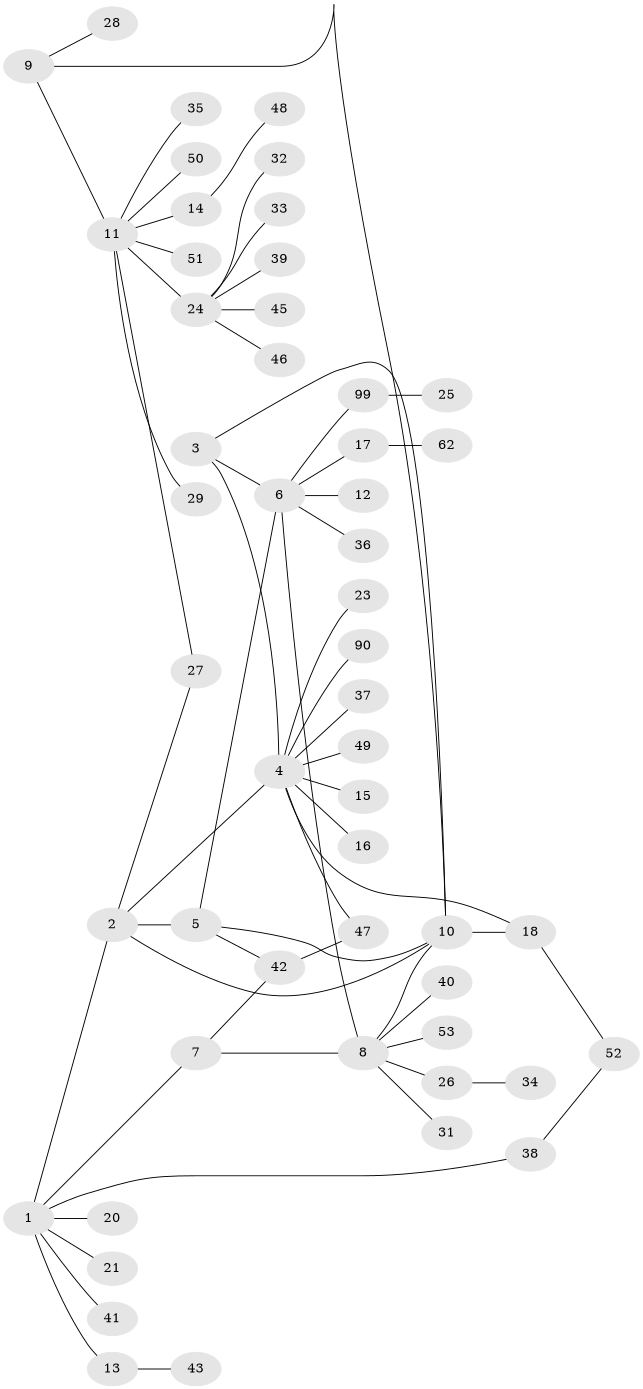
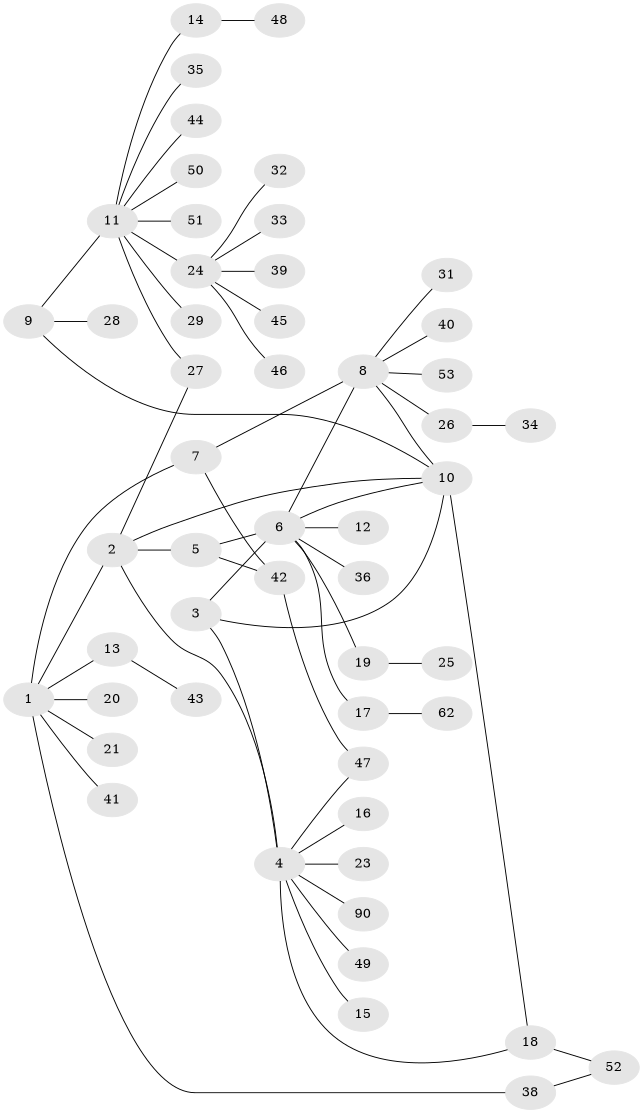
none -> (196, 121)
(363, 395) -> (363, 663)
(363, 696) -> none
(329, 955) -> (360, 496)
